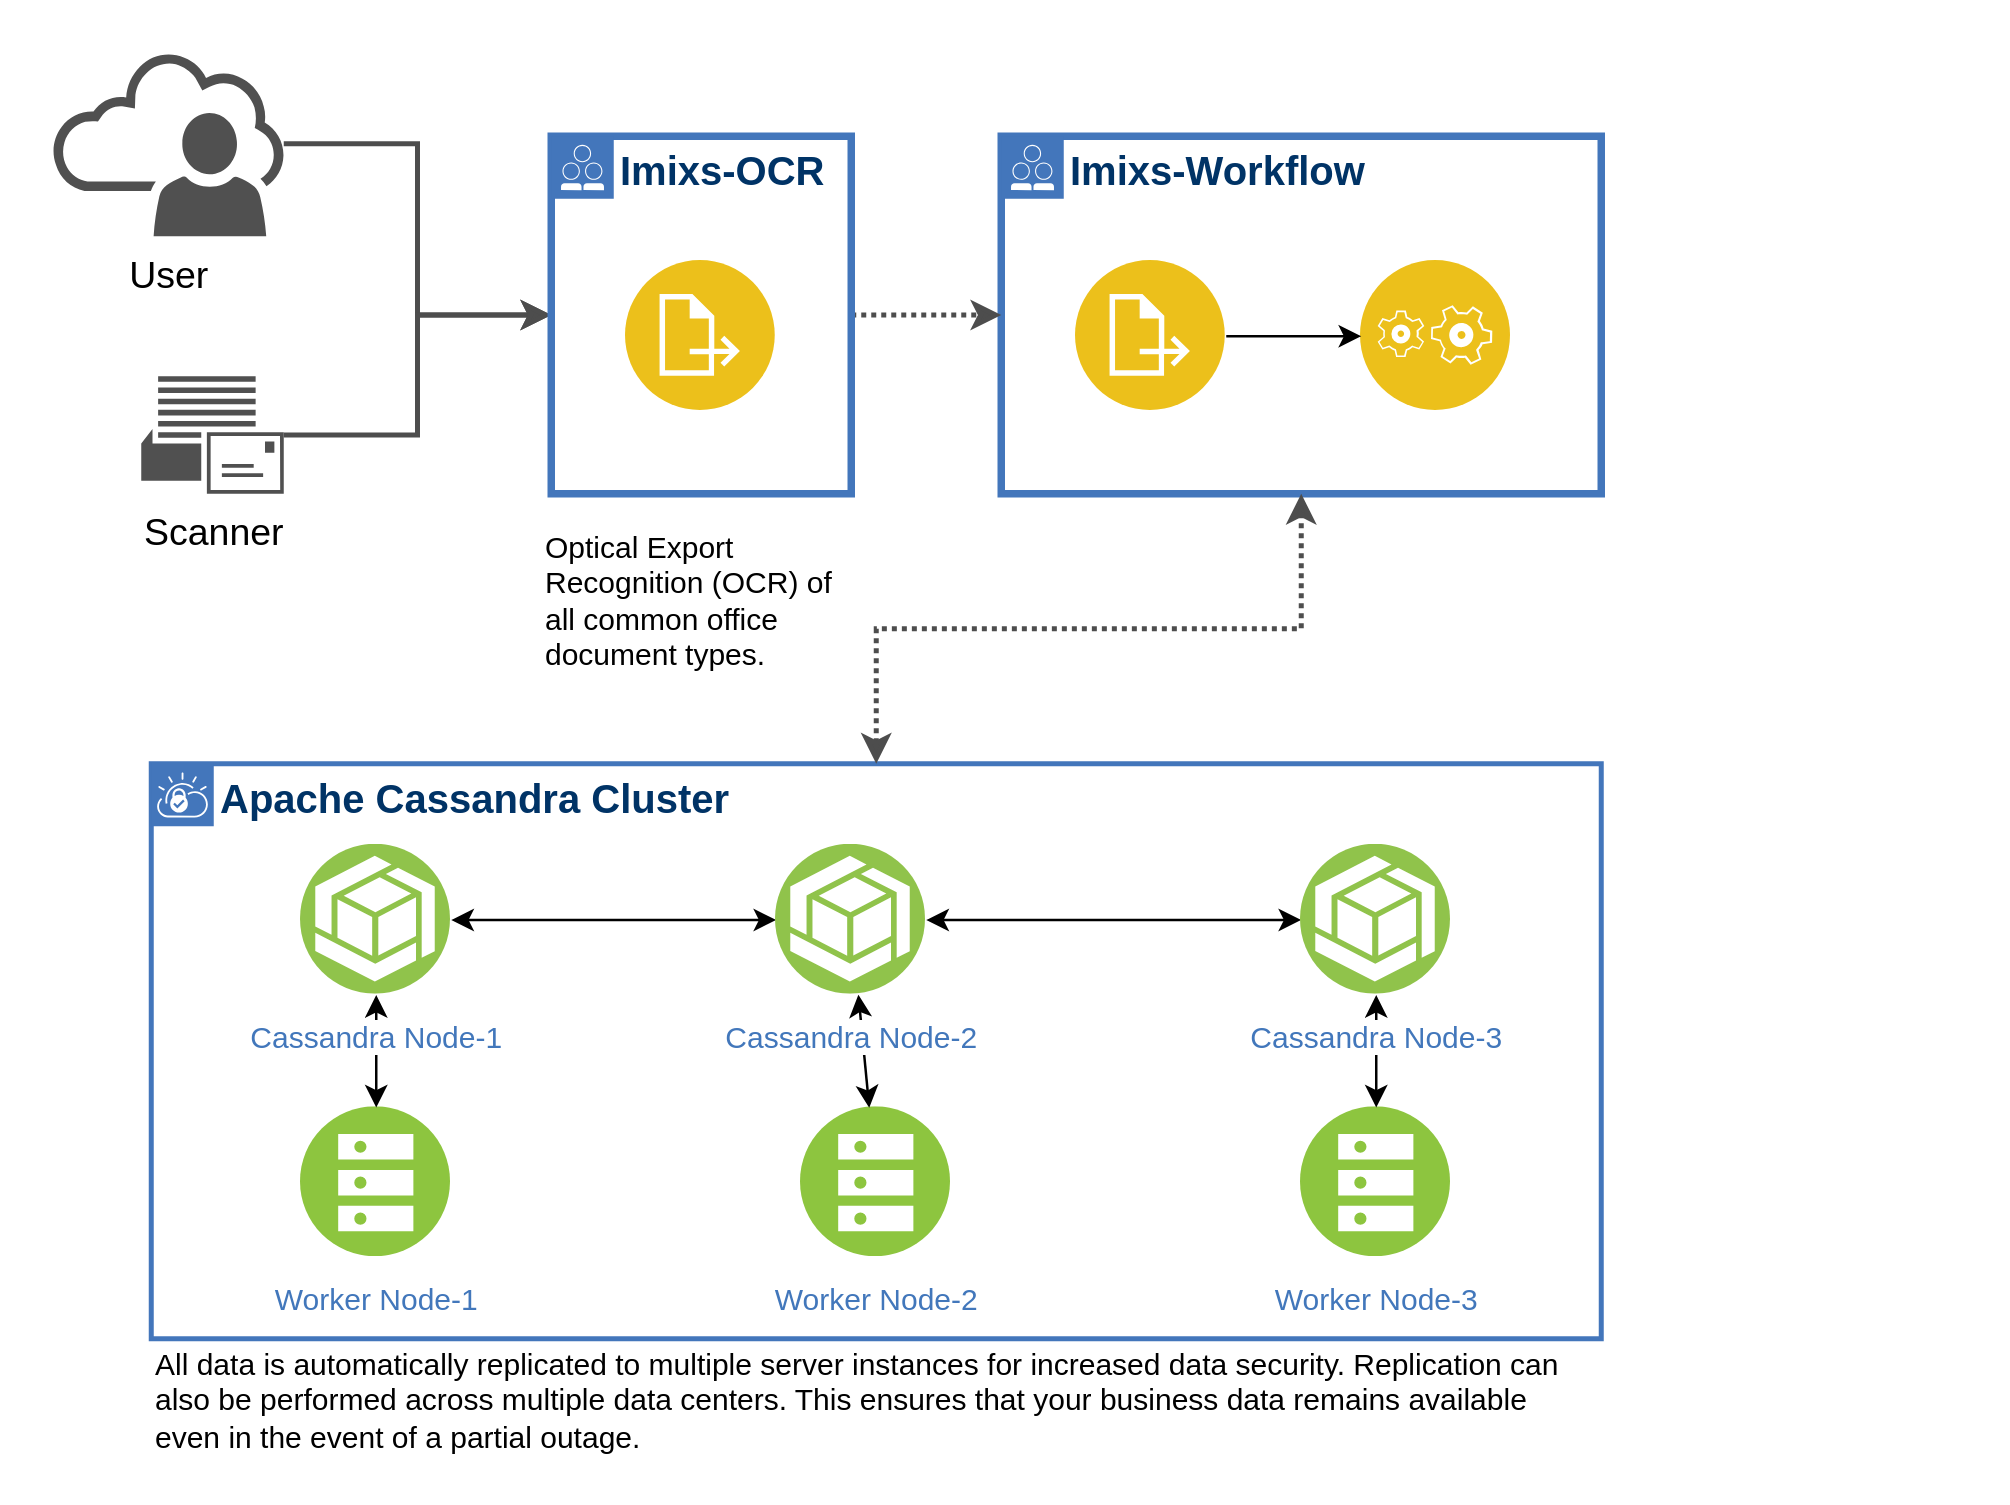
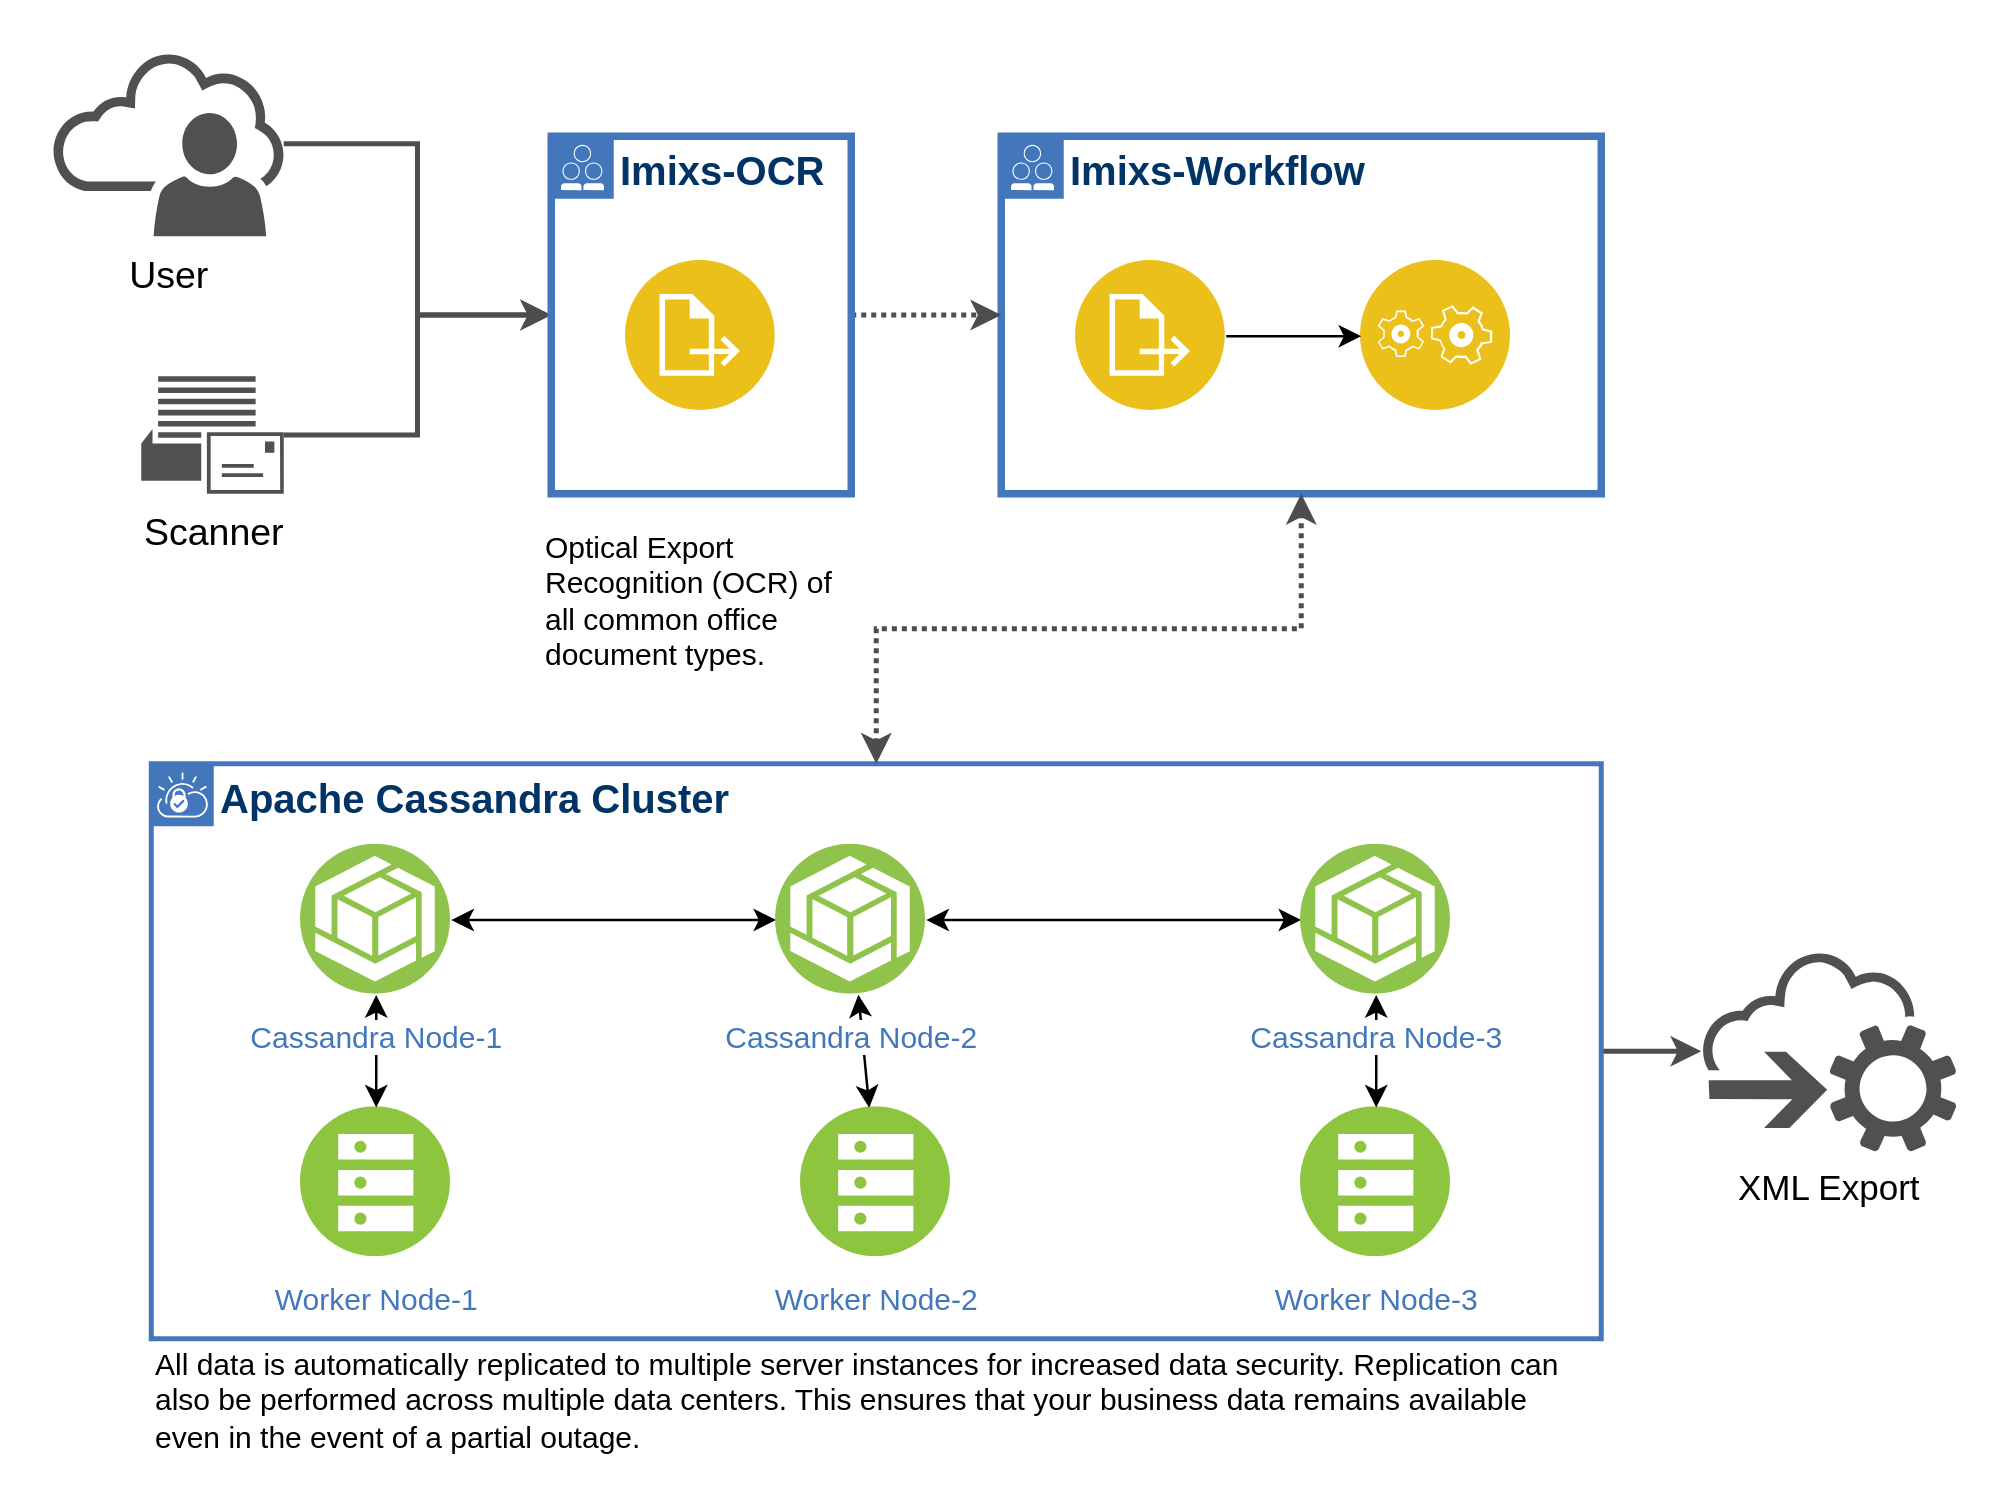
none -> (1641, 1051)
none -> (1829, 1051)
